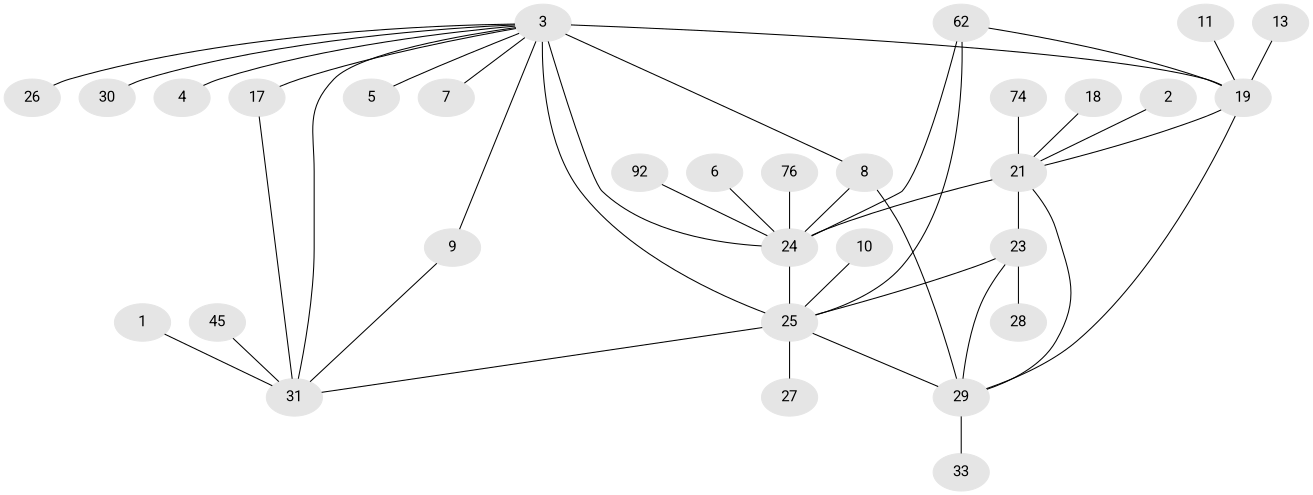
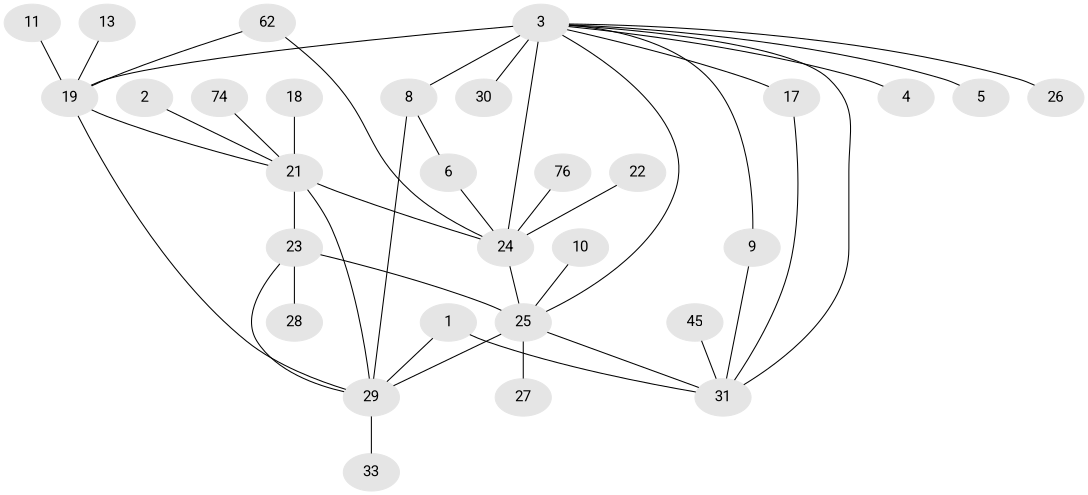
(446, 98) -> none
(640, 173) -> (638, 173)
(936, 208) -> none
(827, 210) -> (429, 135)
none -> (410, 360)
